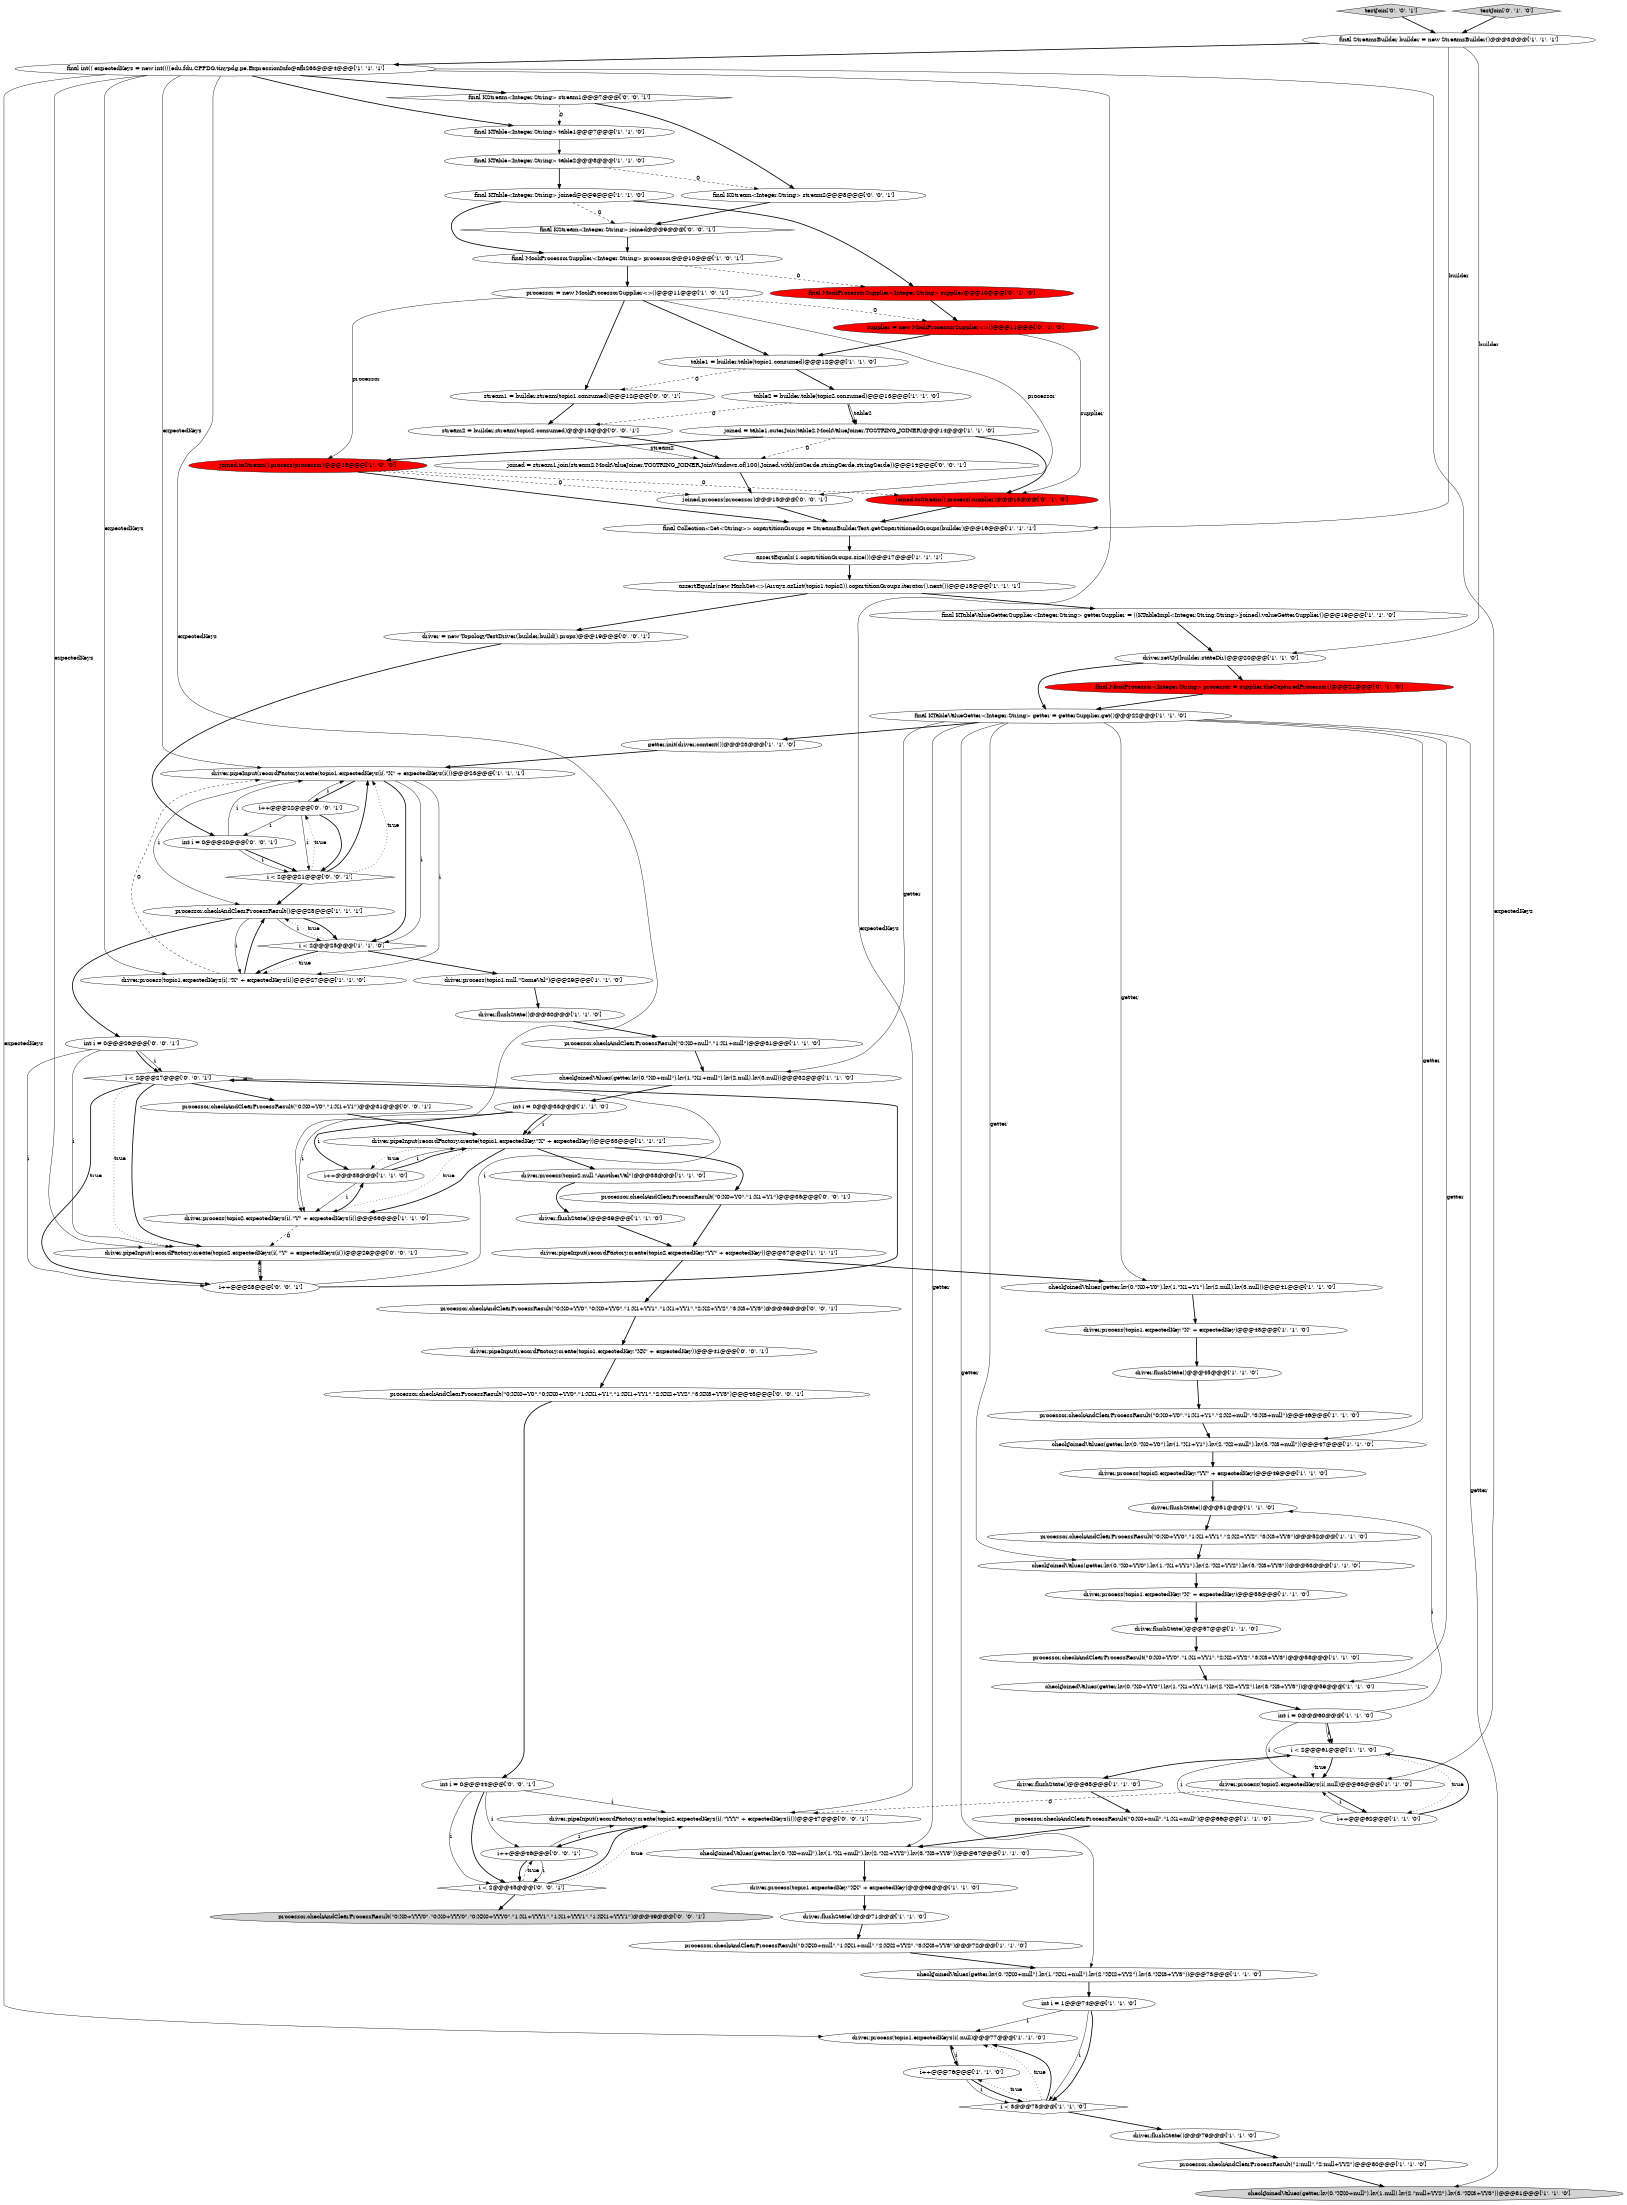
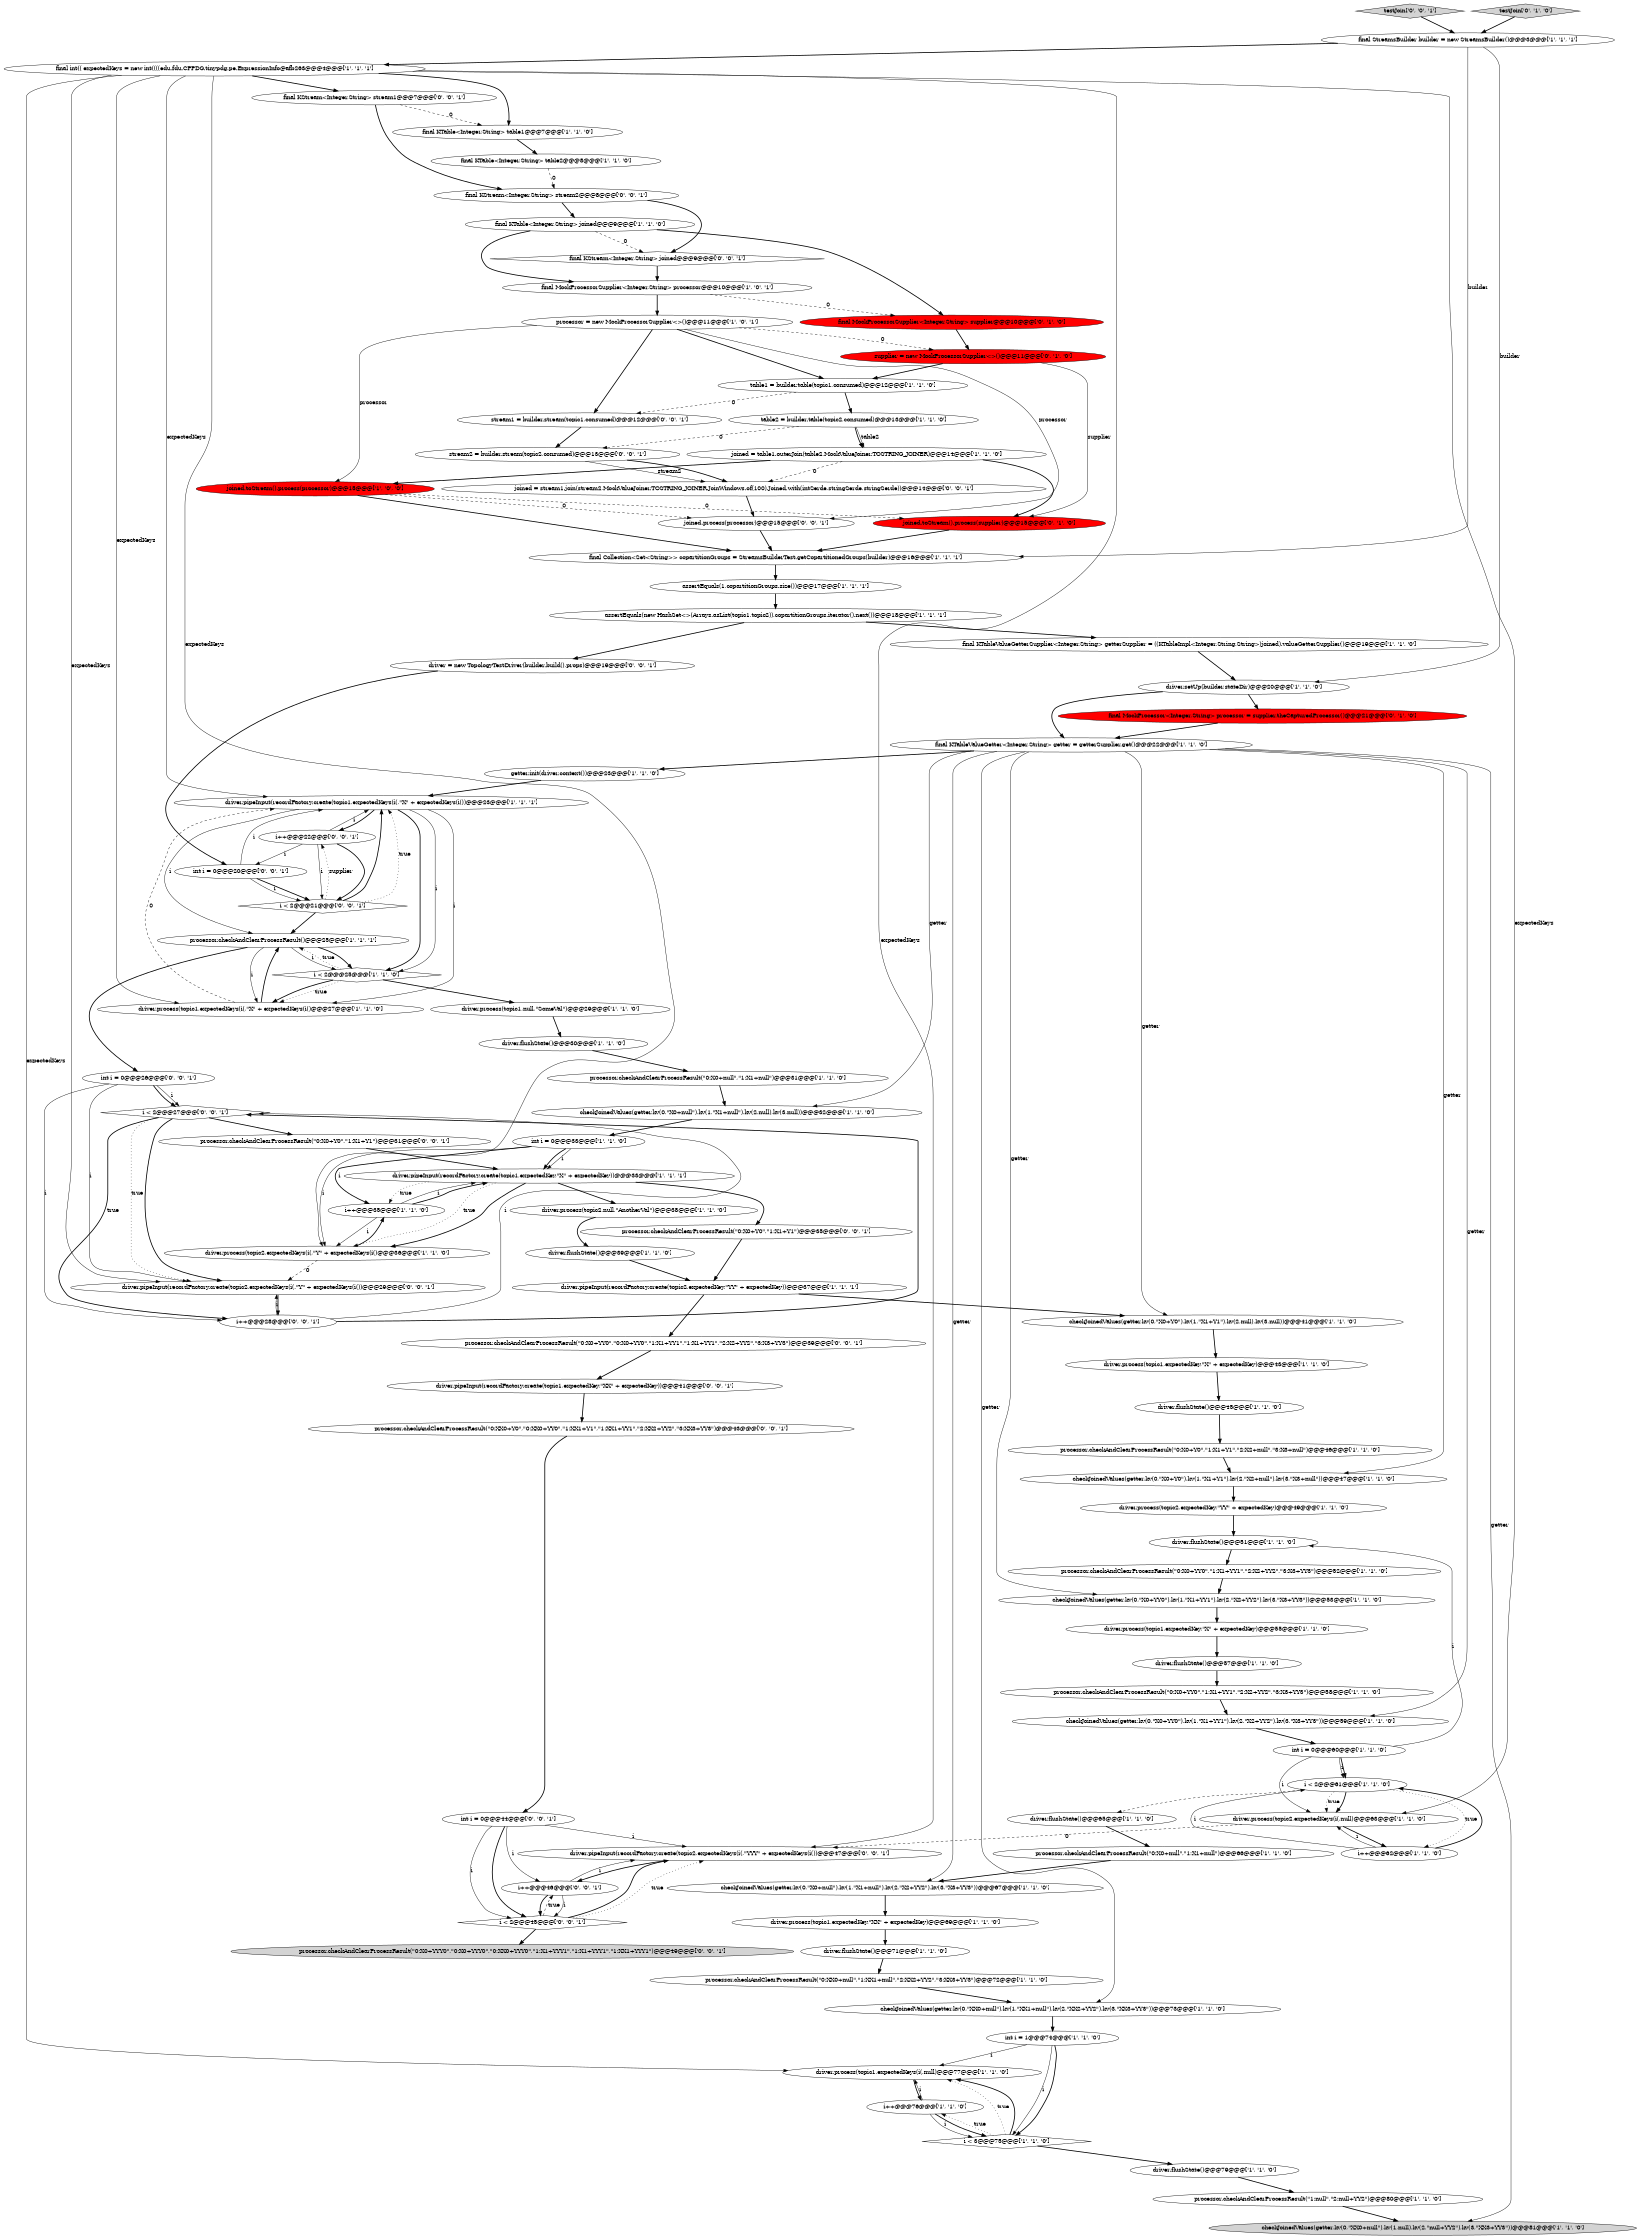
(559, 98) -> (374, 98)
(559, 145) -> (525, 146)
(559, 176) -> (567, 209)
(320, 843) -> (341, 872)
(1199, 1761) -> (1212, 1796)
